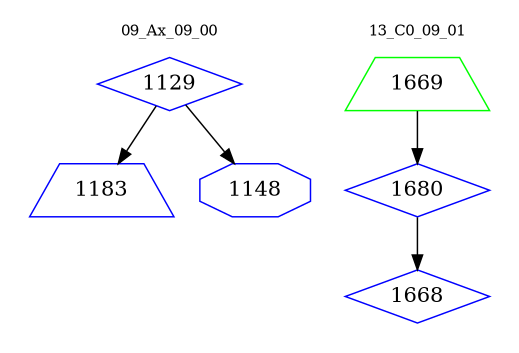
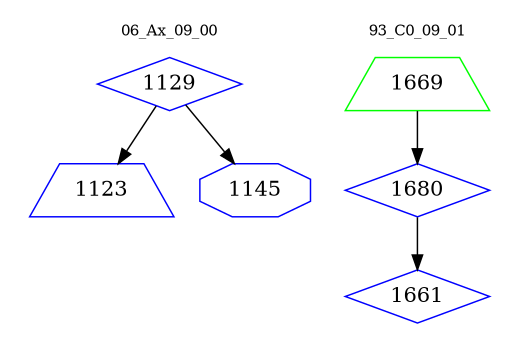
(170, 32) -> (170, 32)
(417, 32) -> (417, 32)
(102, 190) -> (102, 190)
(255, 190) -> (255, 190)
(417, 296) -> (417, 296)
